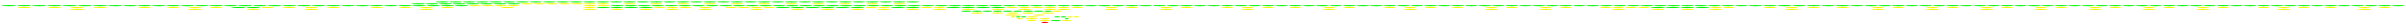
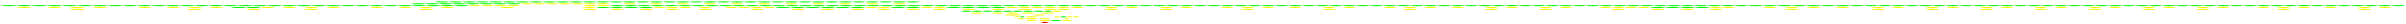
(1024, 17) -> none
(1057, 17) -> (1057, 17)
(1067, 19) -> (1067, 19)
